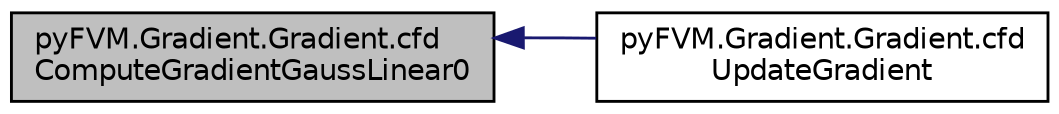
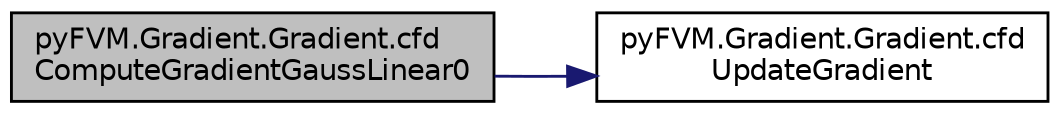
(560, 38) -> (531, 76)
